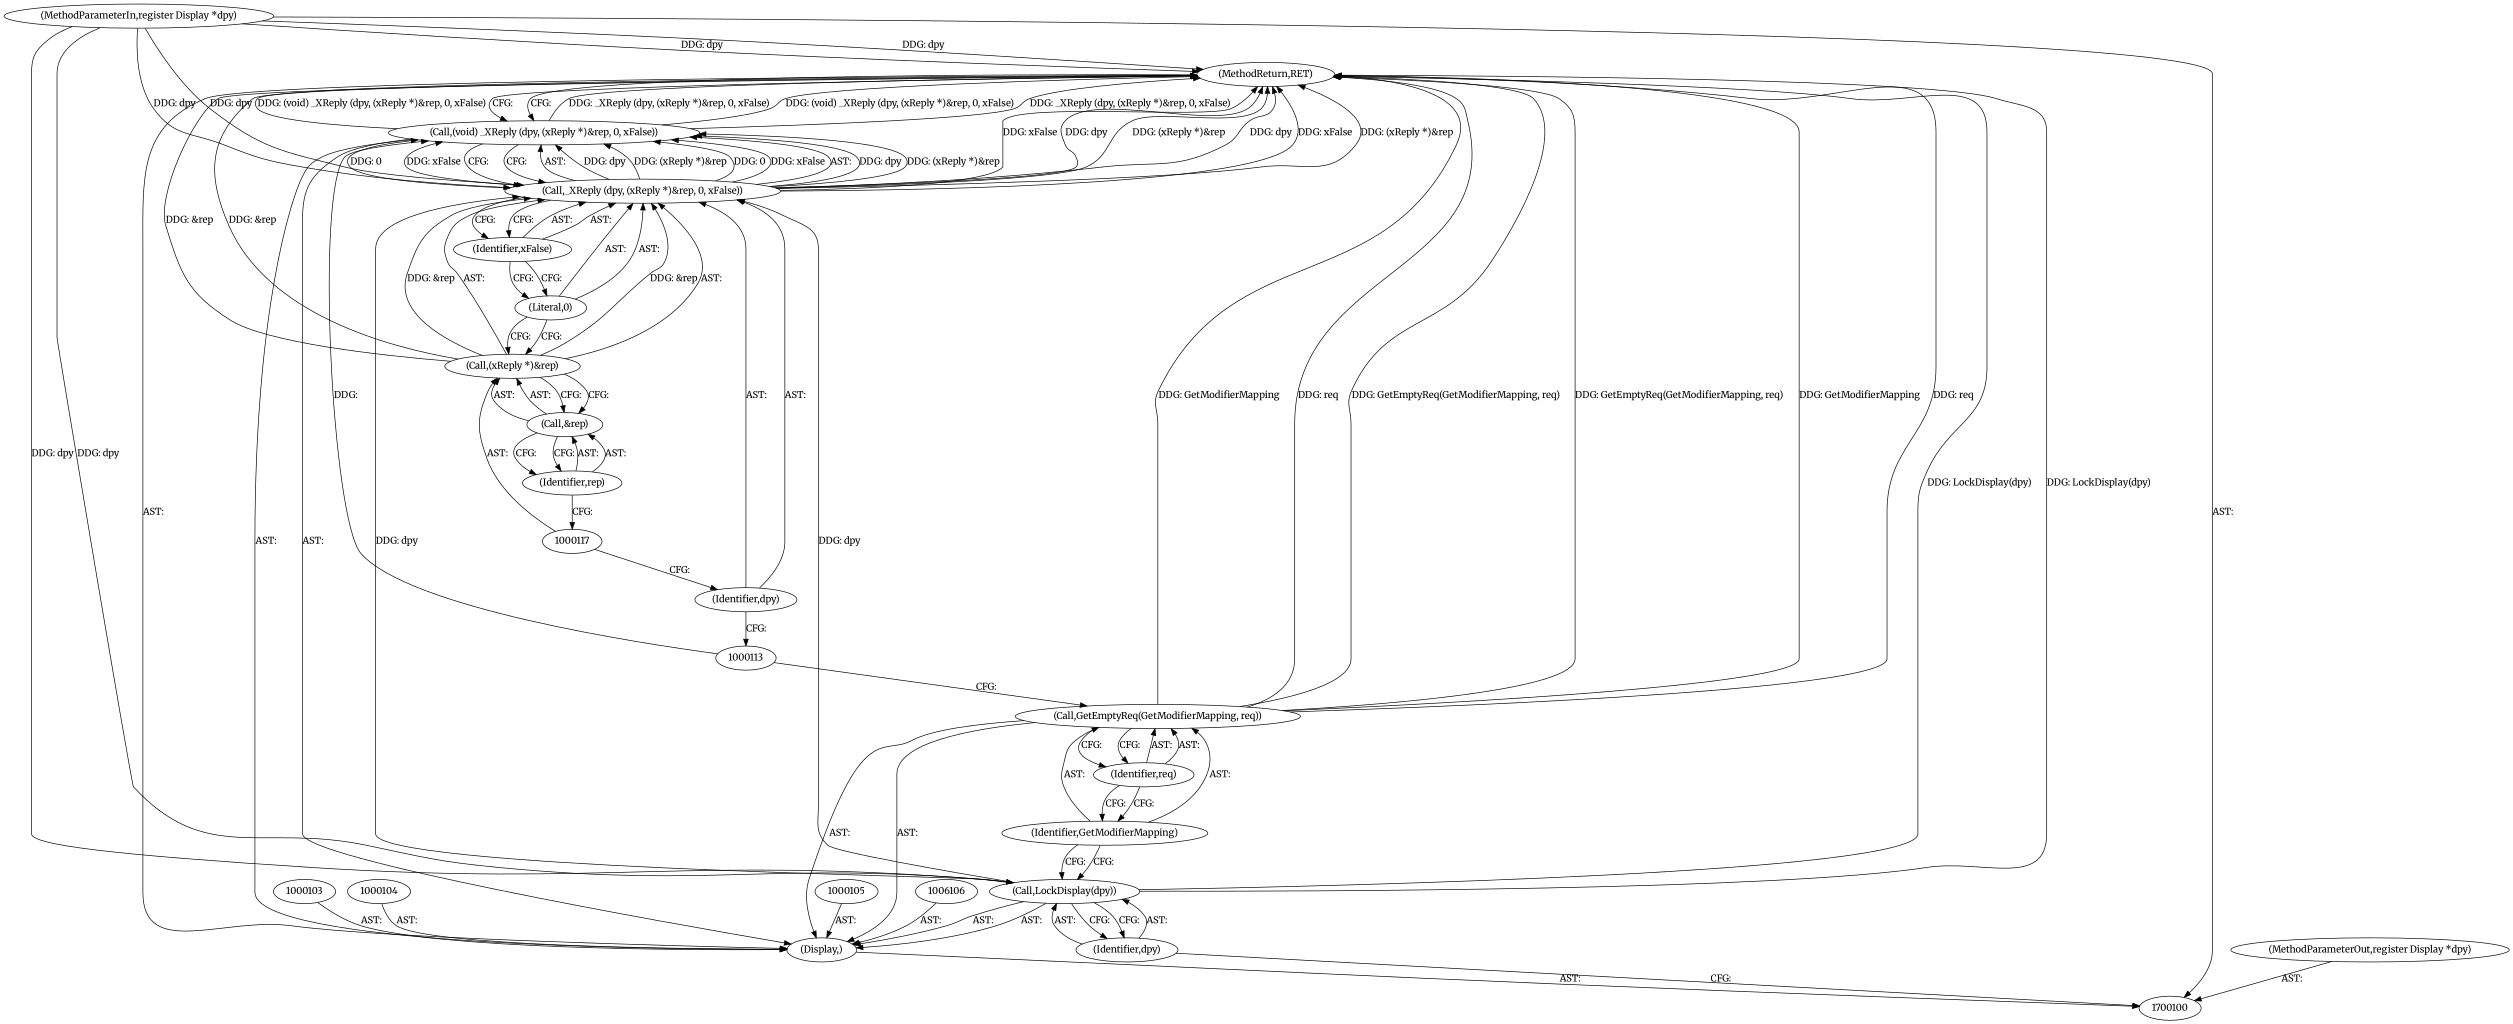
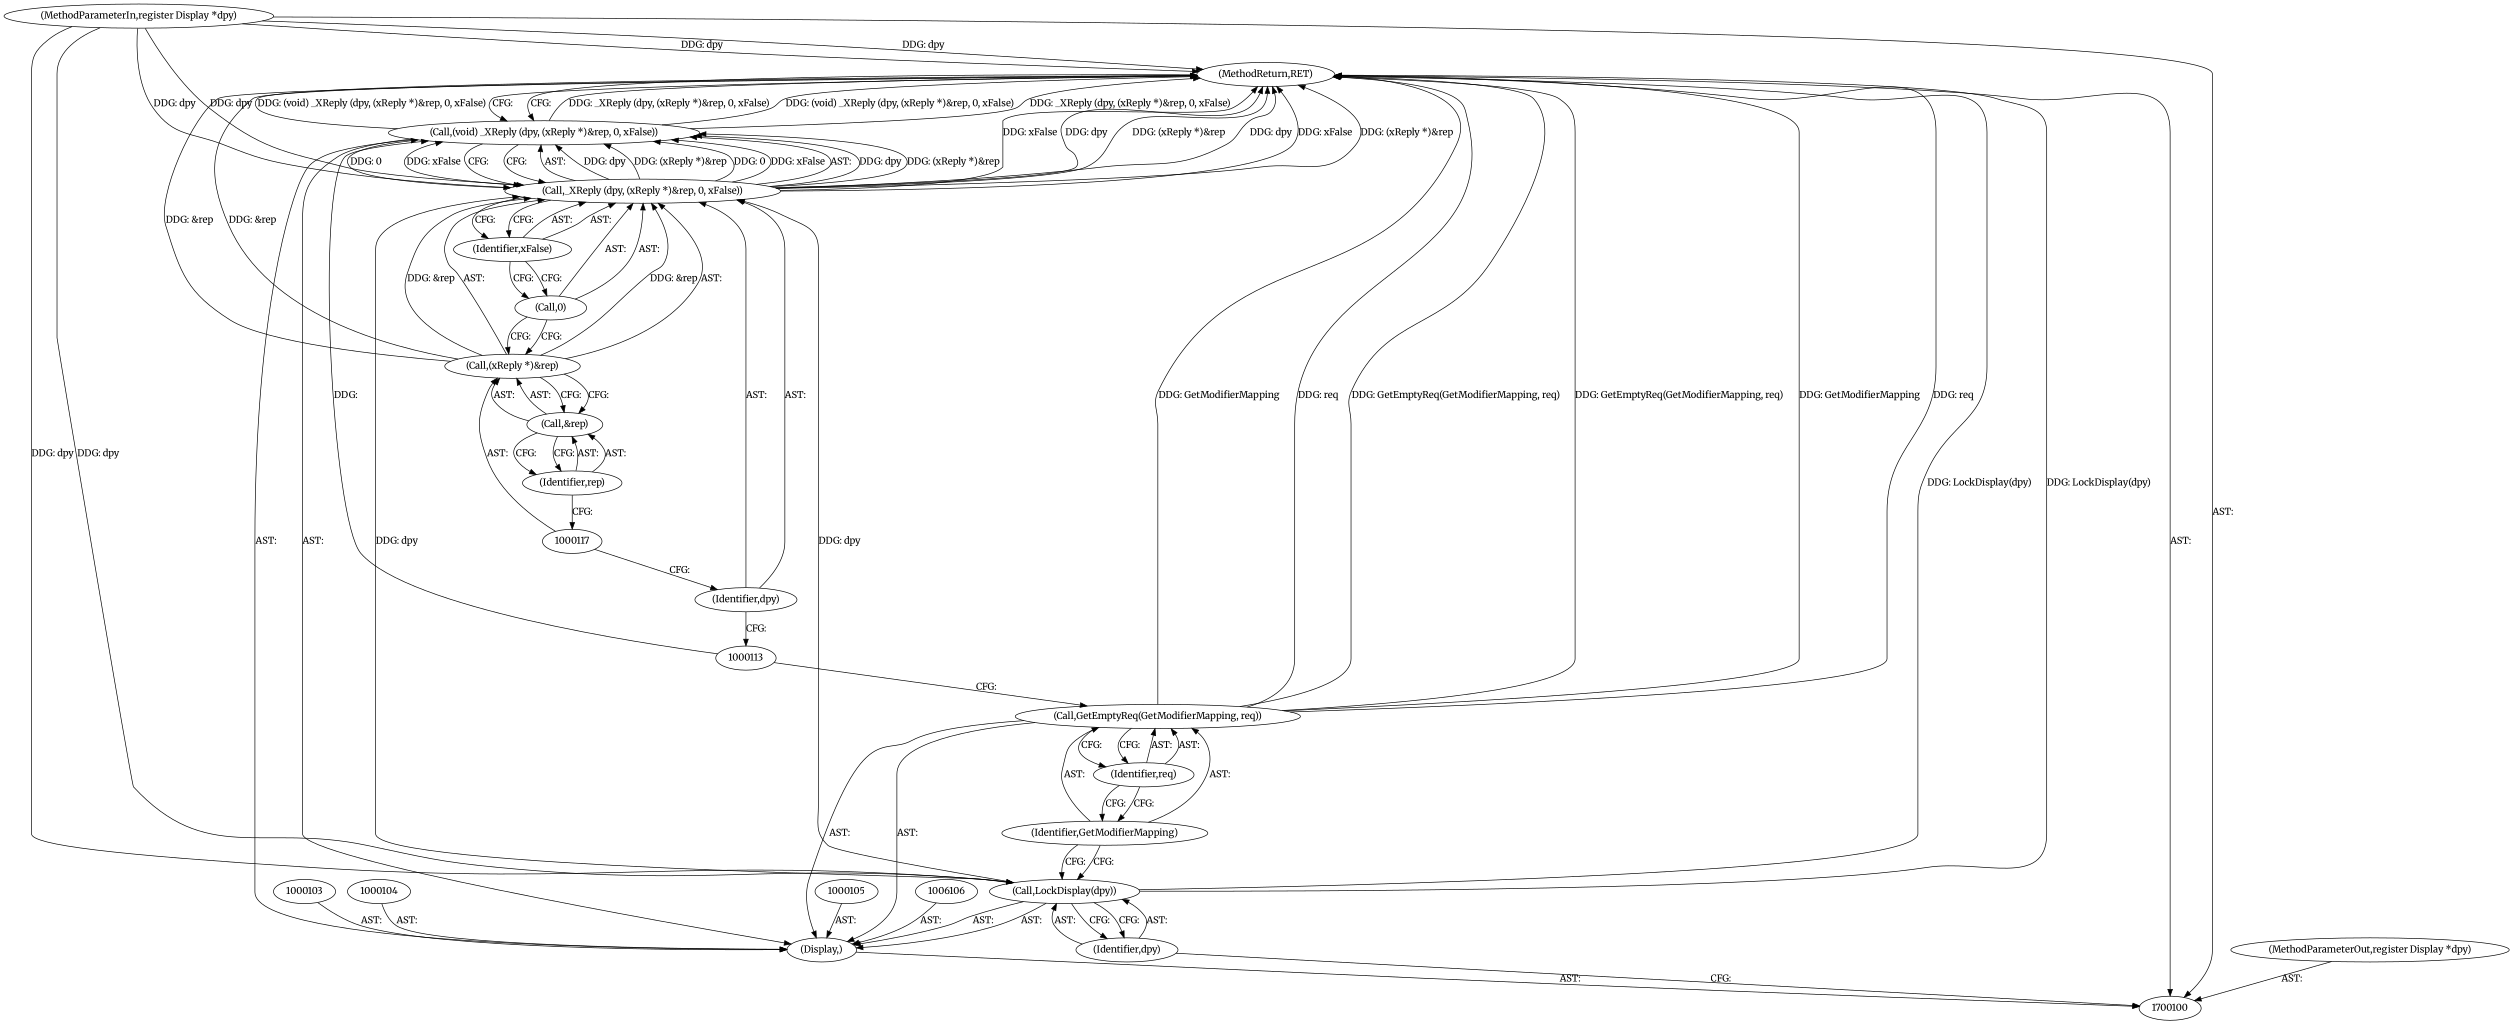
(551, 308) -> (551, 308)
(143, 317) -> (2170, 131)
